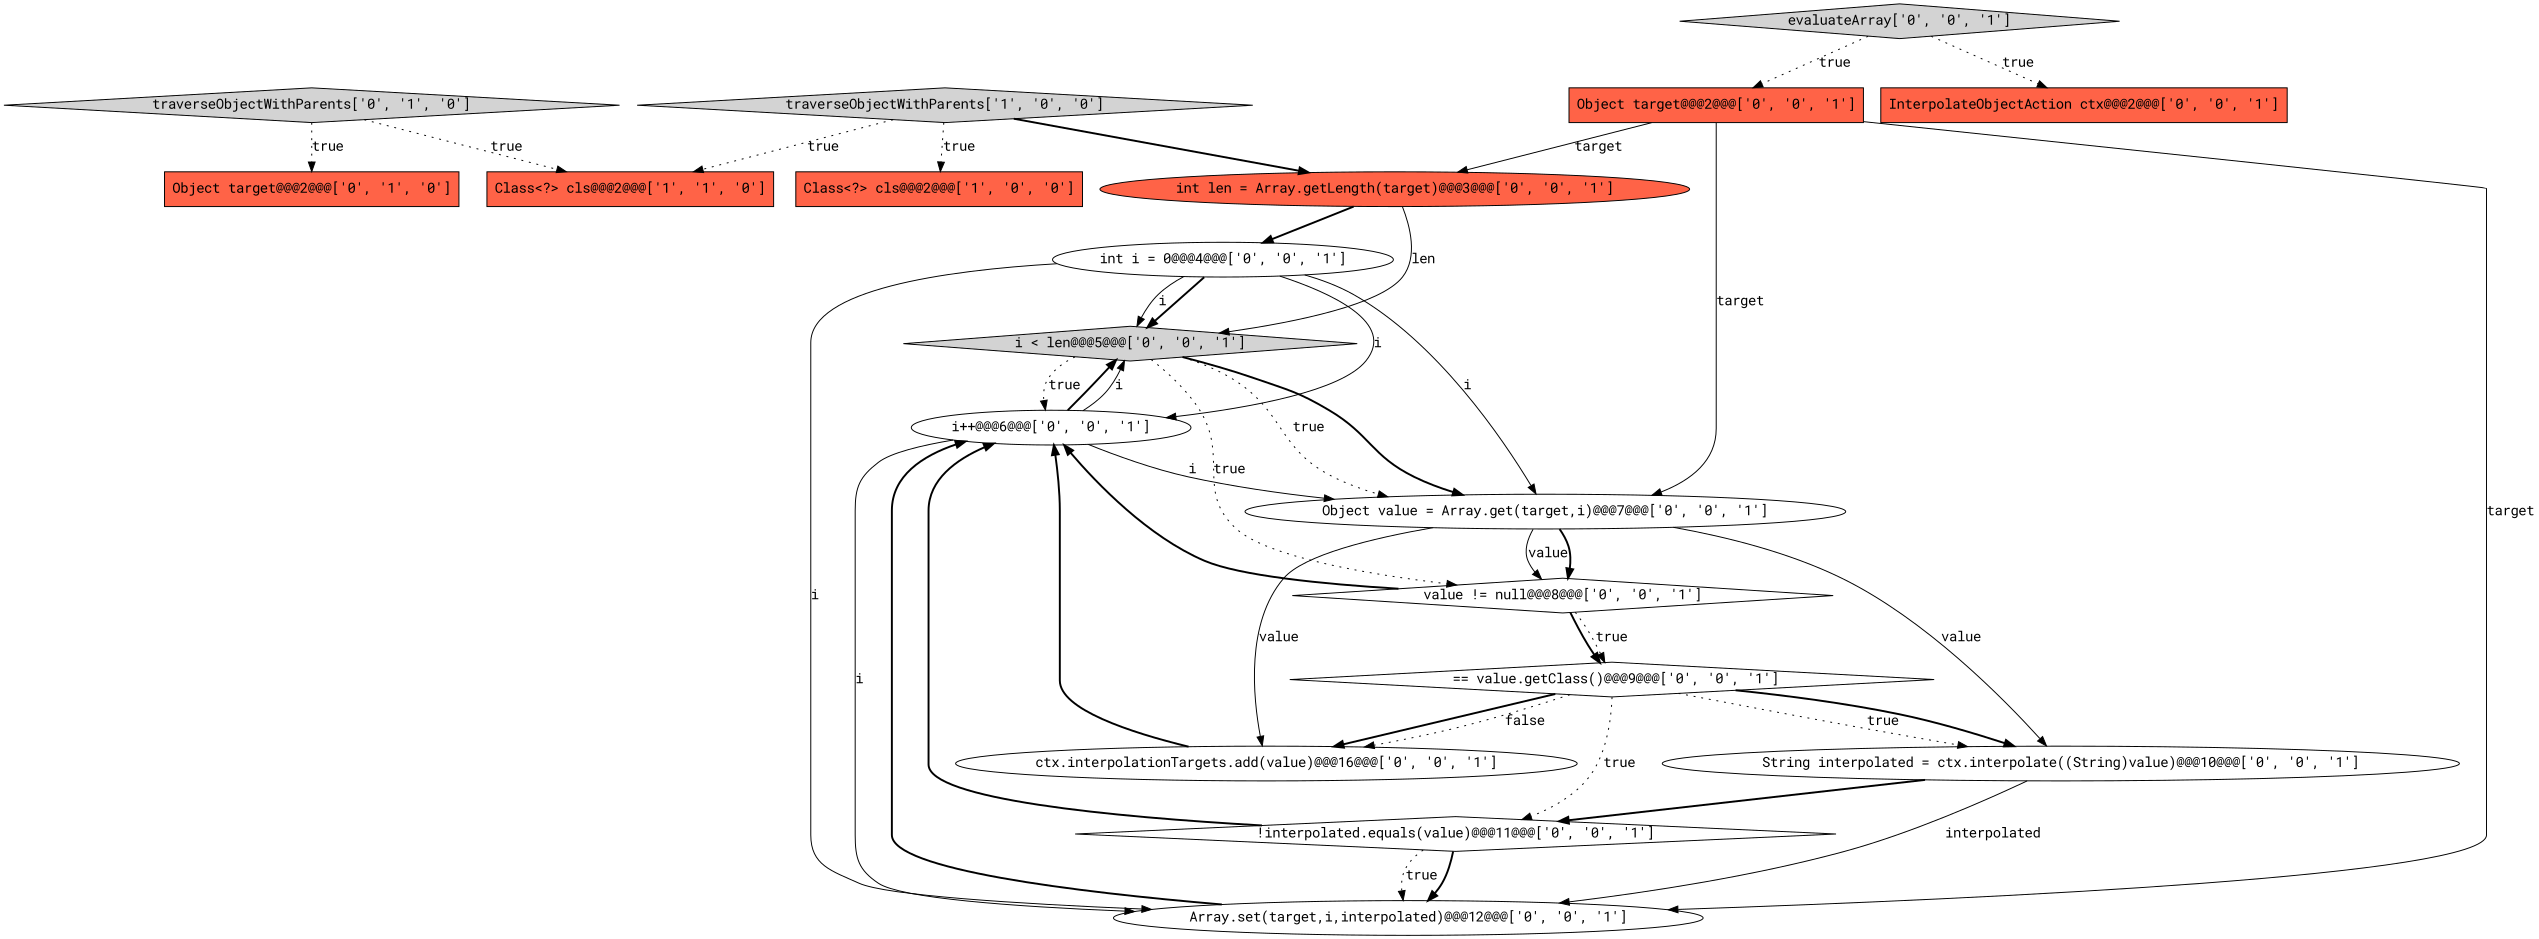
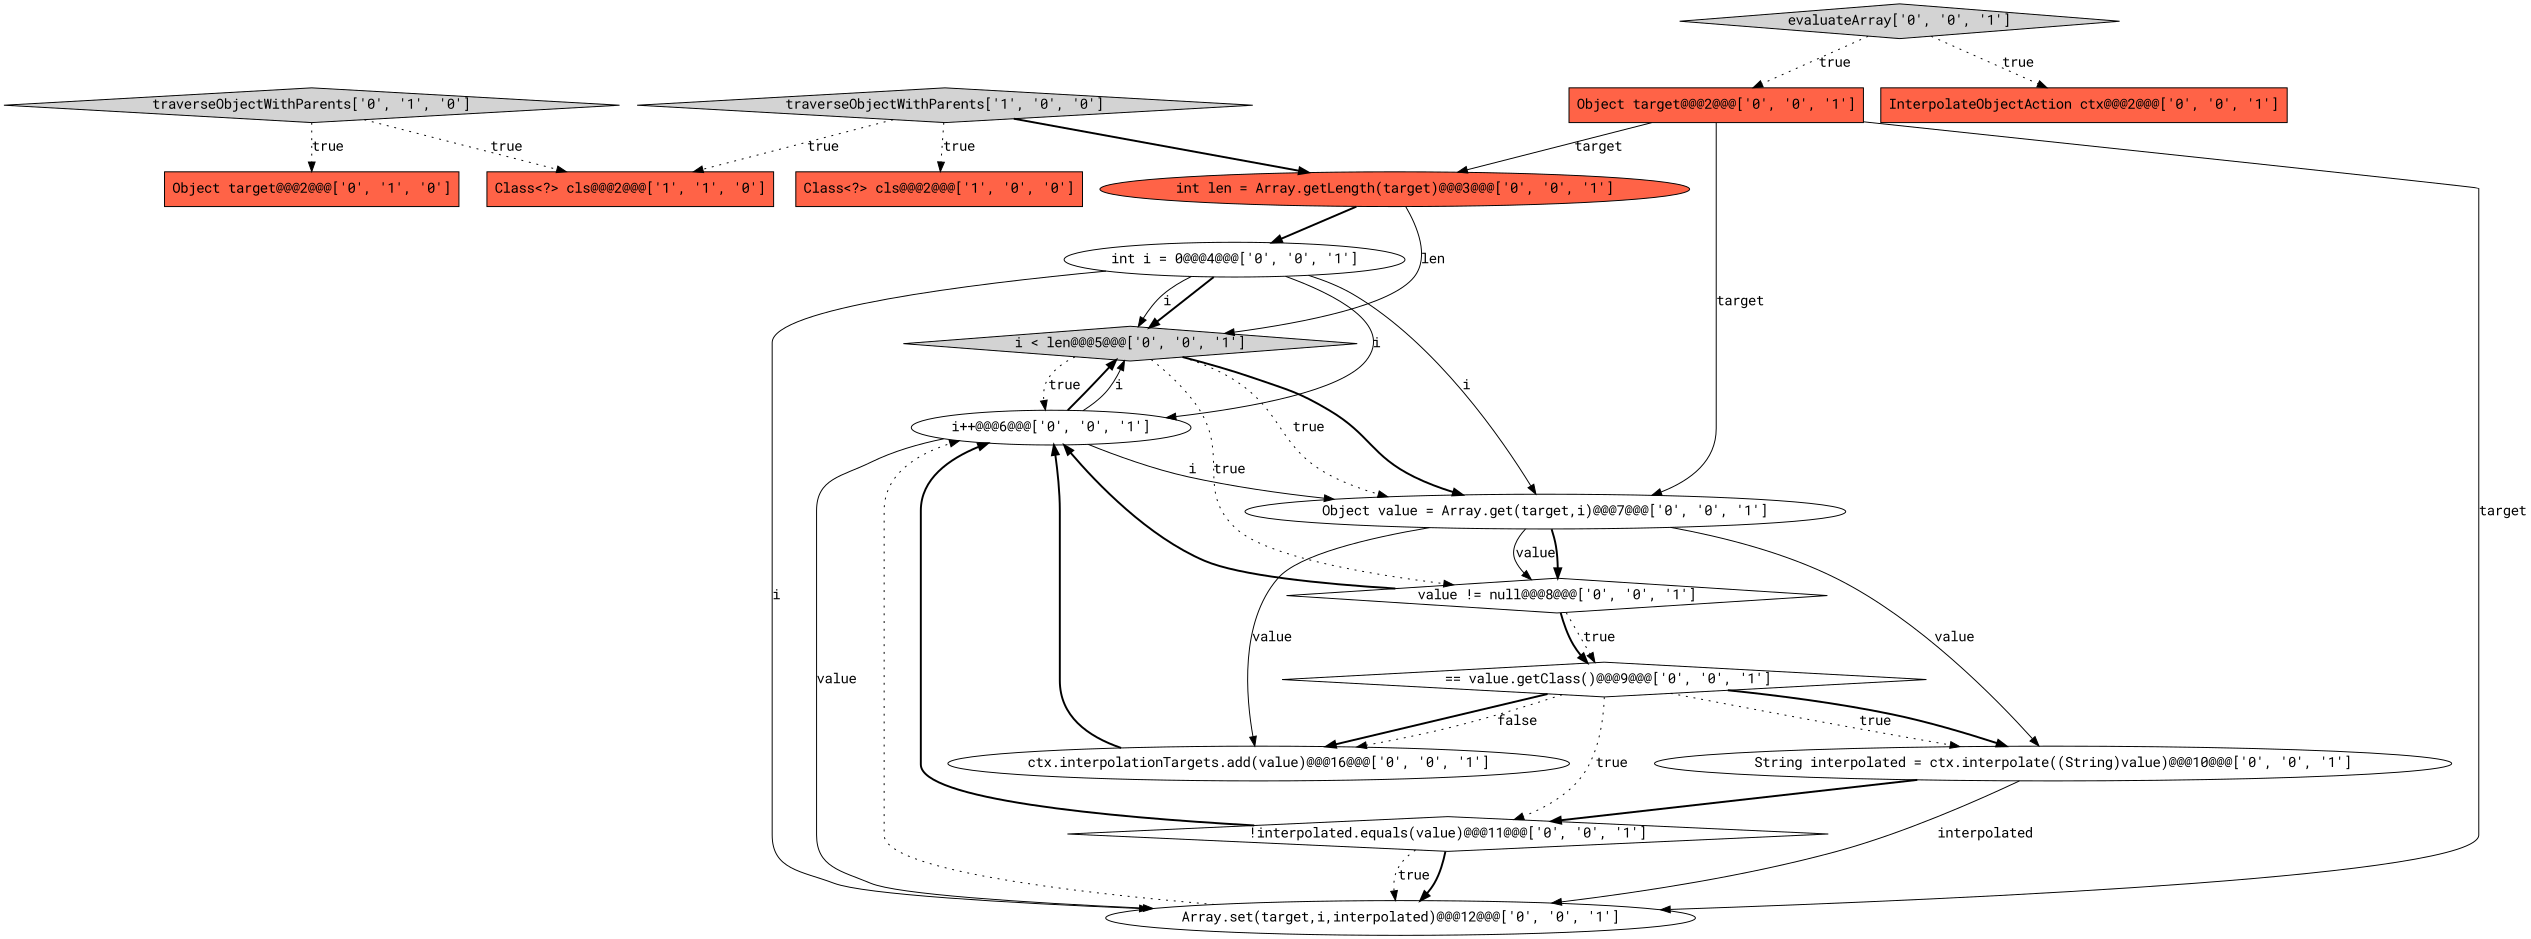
(860, 680) -> (837, 680)
(892, 795) -> (884, 794)
